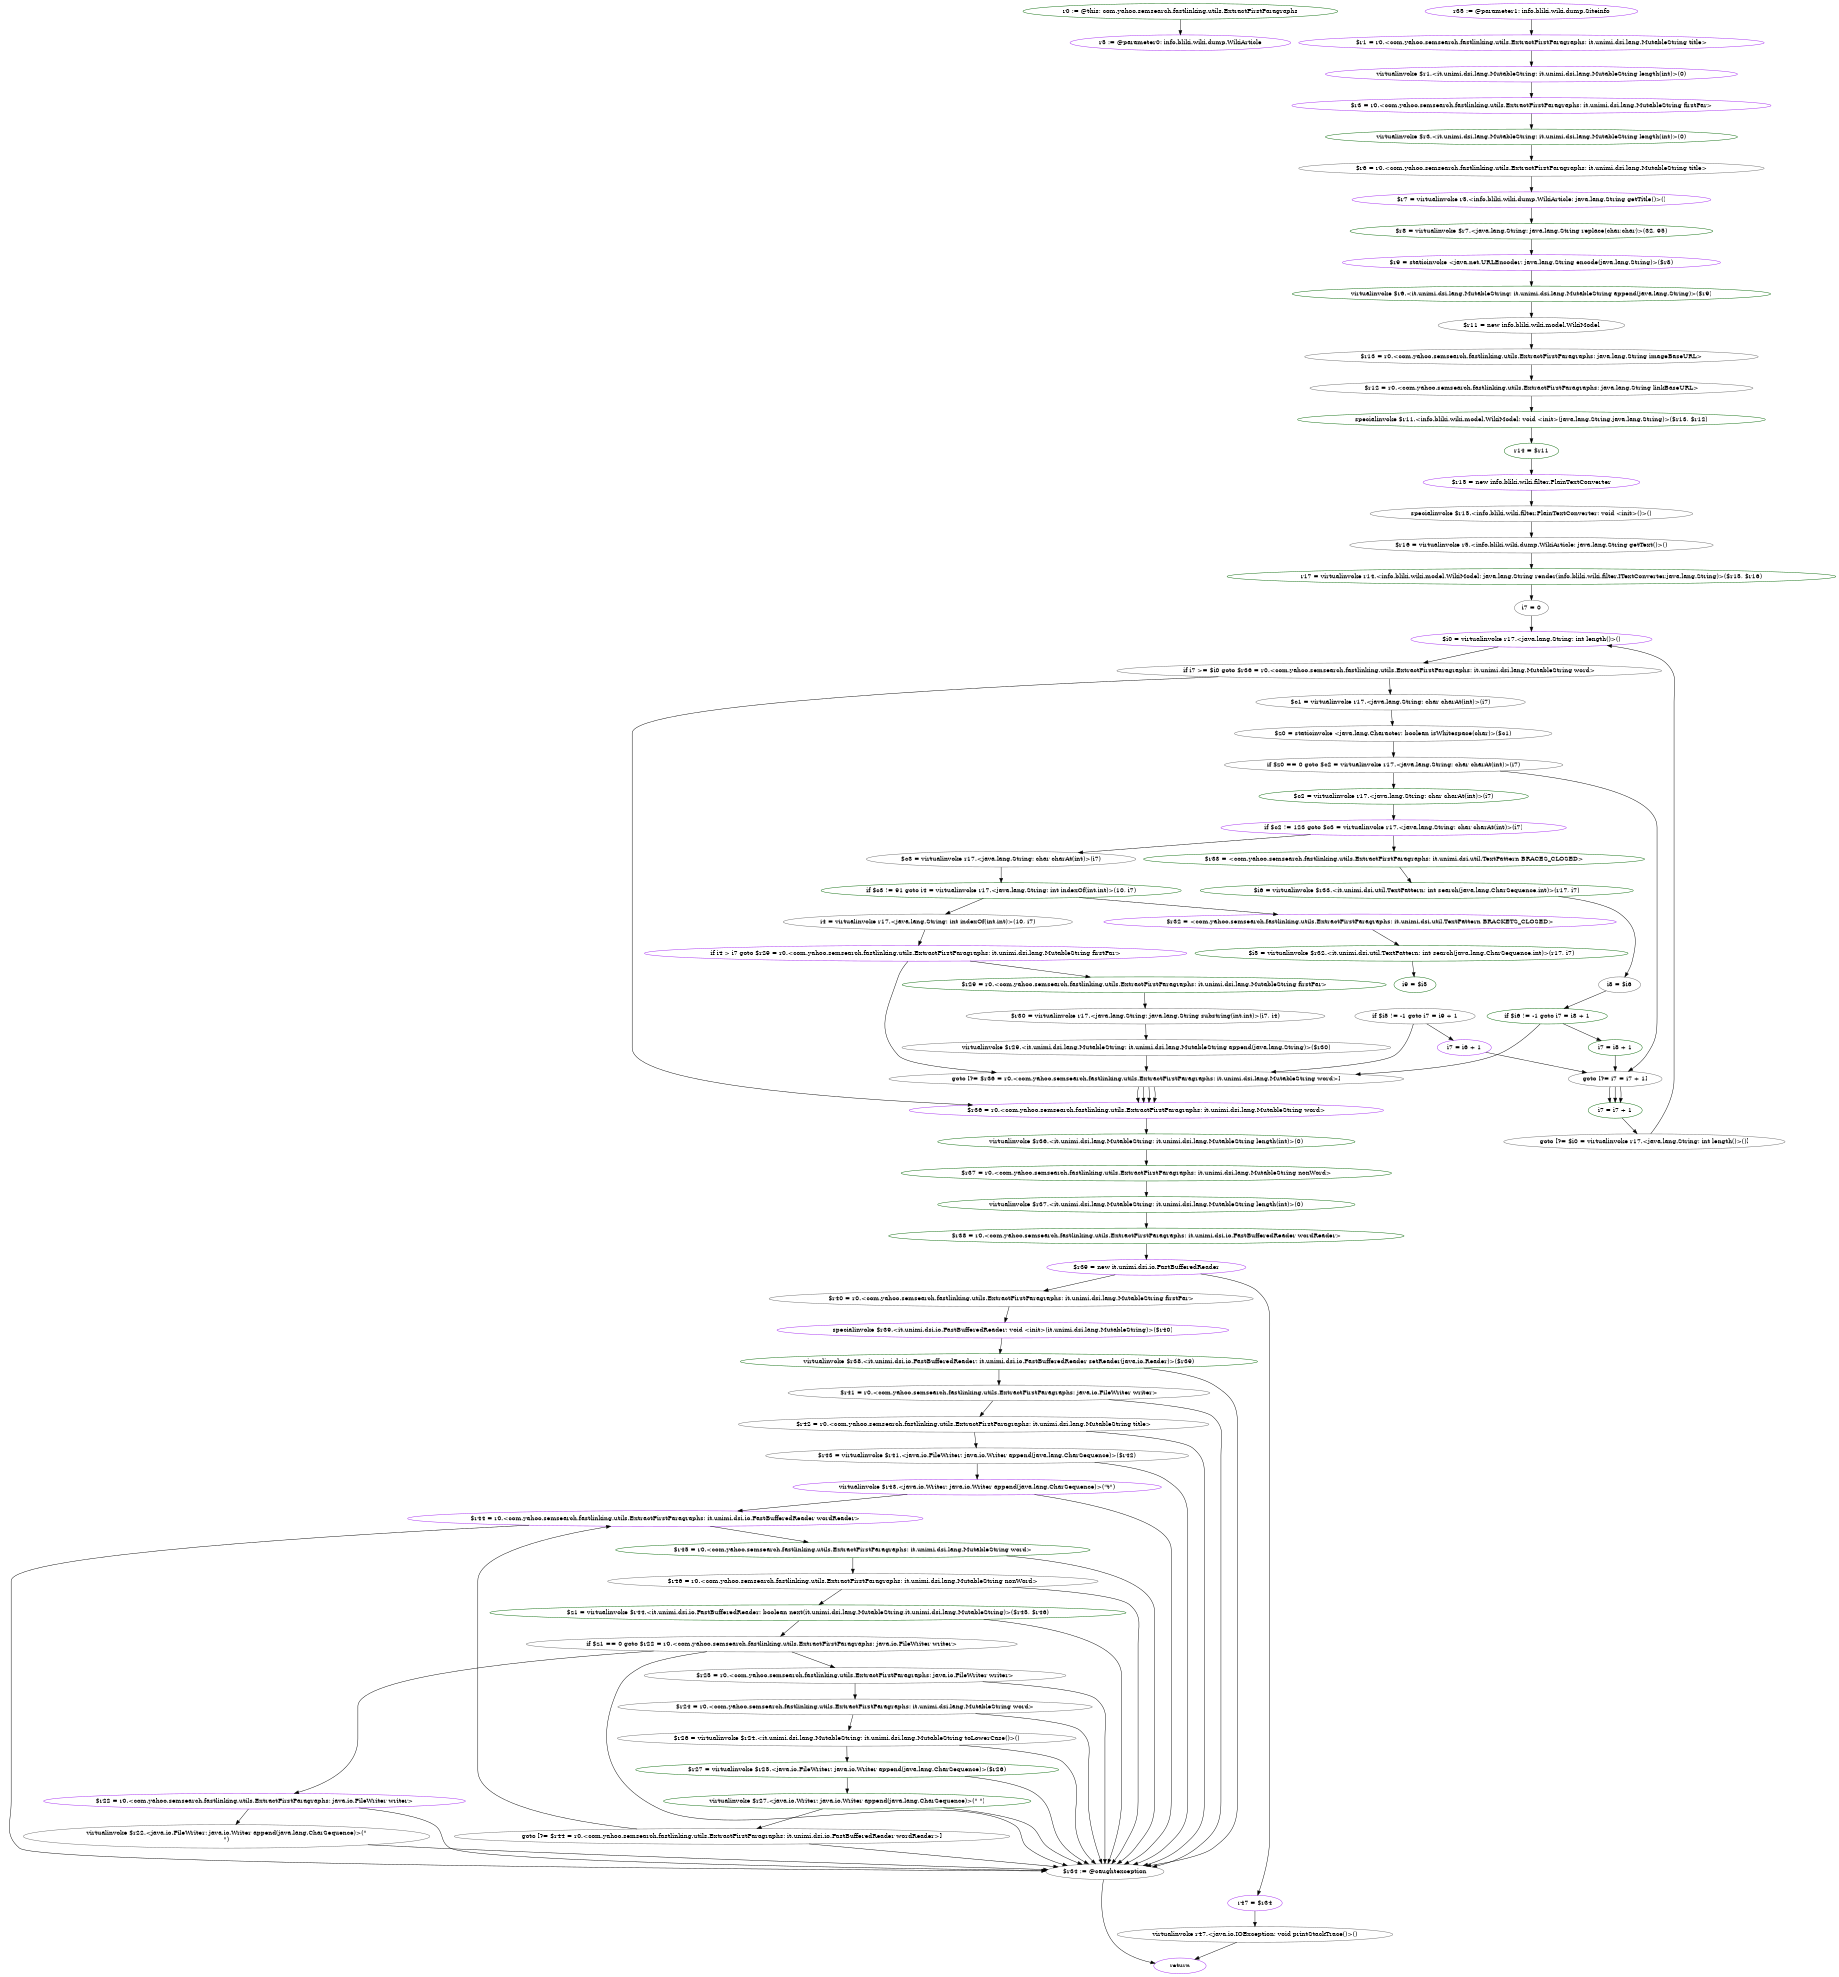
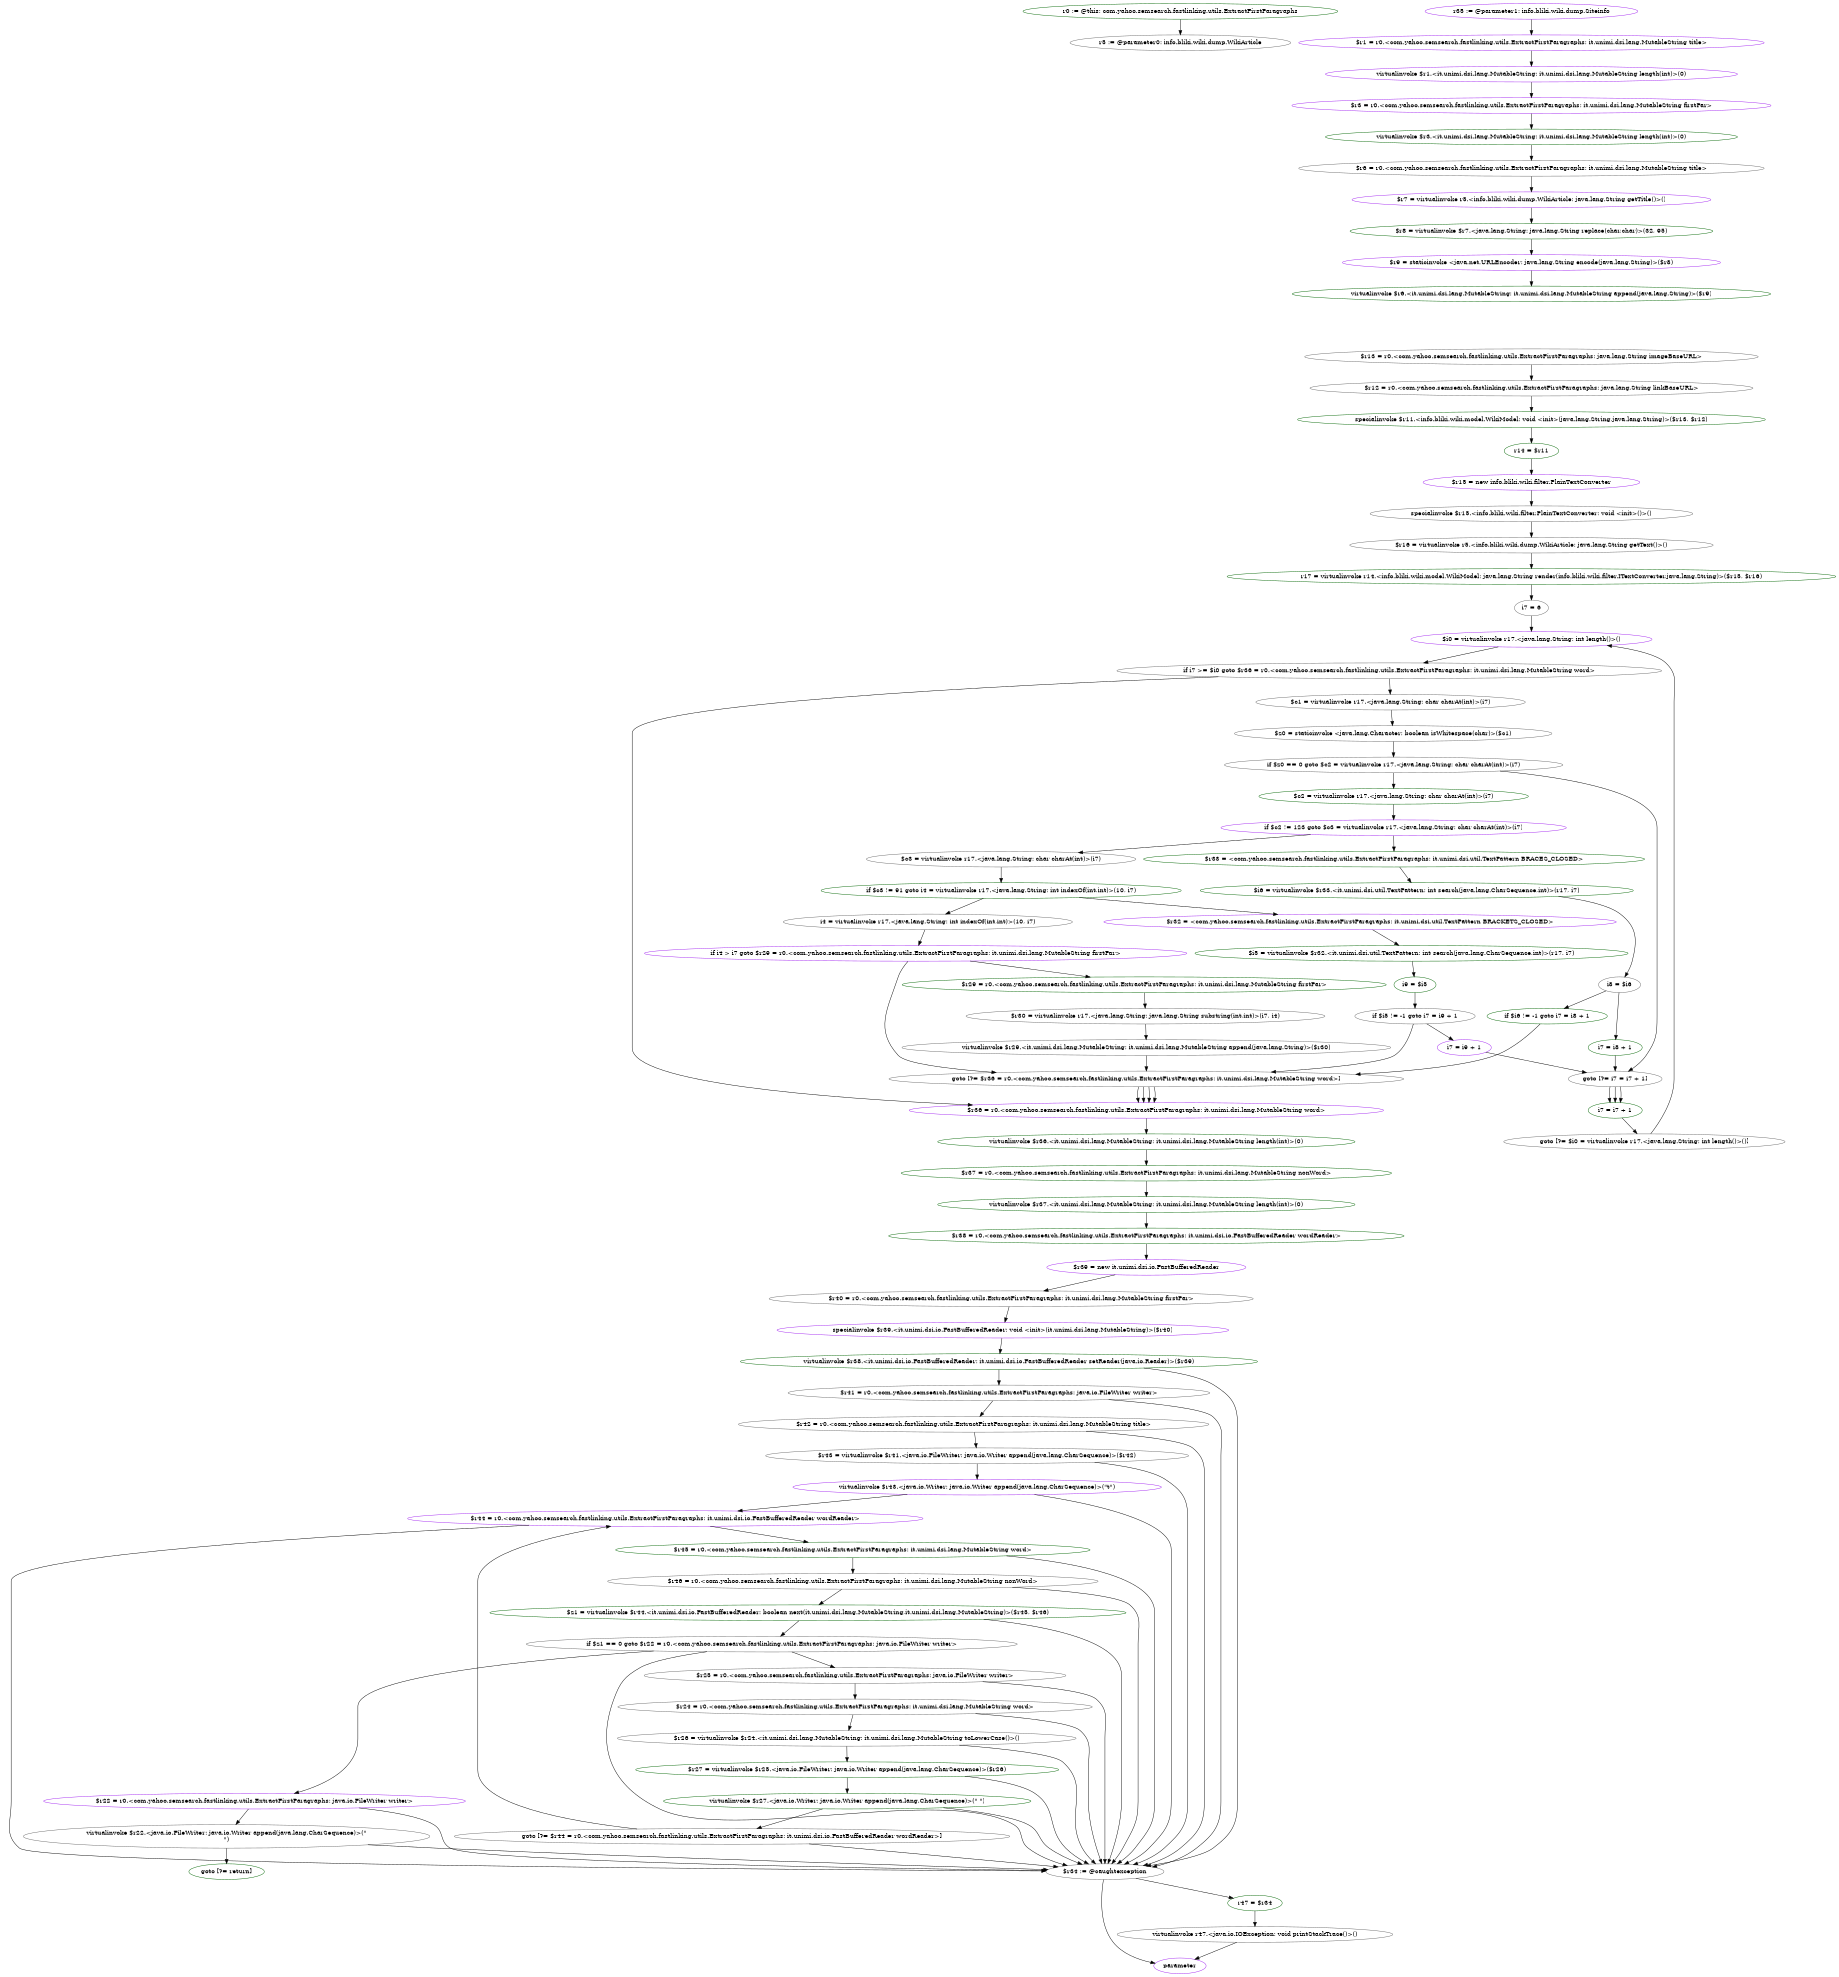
(1180, 43) -> (1180, 43)
(1531, 325) -> none
(1531, 608) -> (1531, 608)
none -> (1415, 998)
(1580, 1031) -> (1618, 1014)
(1464, 1048) -> (1464, 1048)
(1270, 1560) -> (1182, 1888)
none -> (227, 1872)
(1255, 1903) -> (1255, 1903)
(1180, 1966) -> (1180, 1966)
